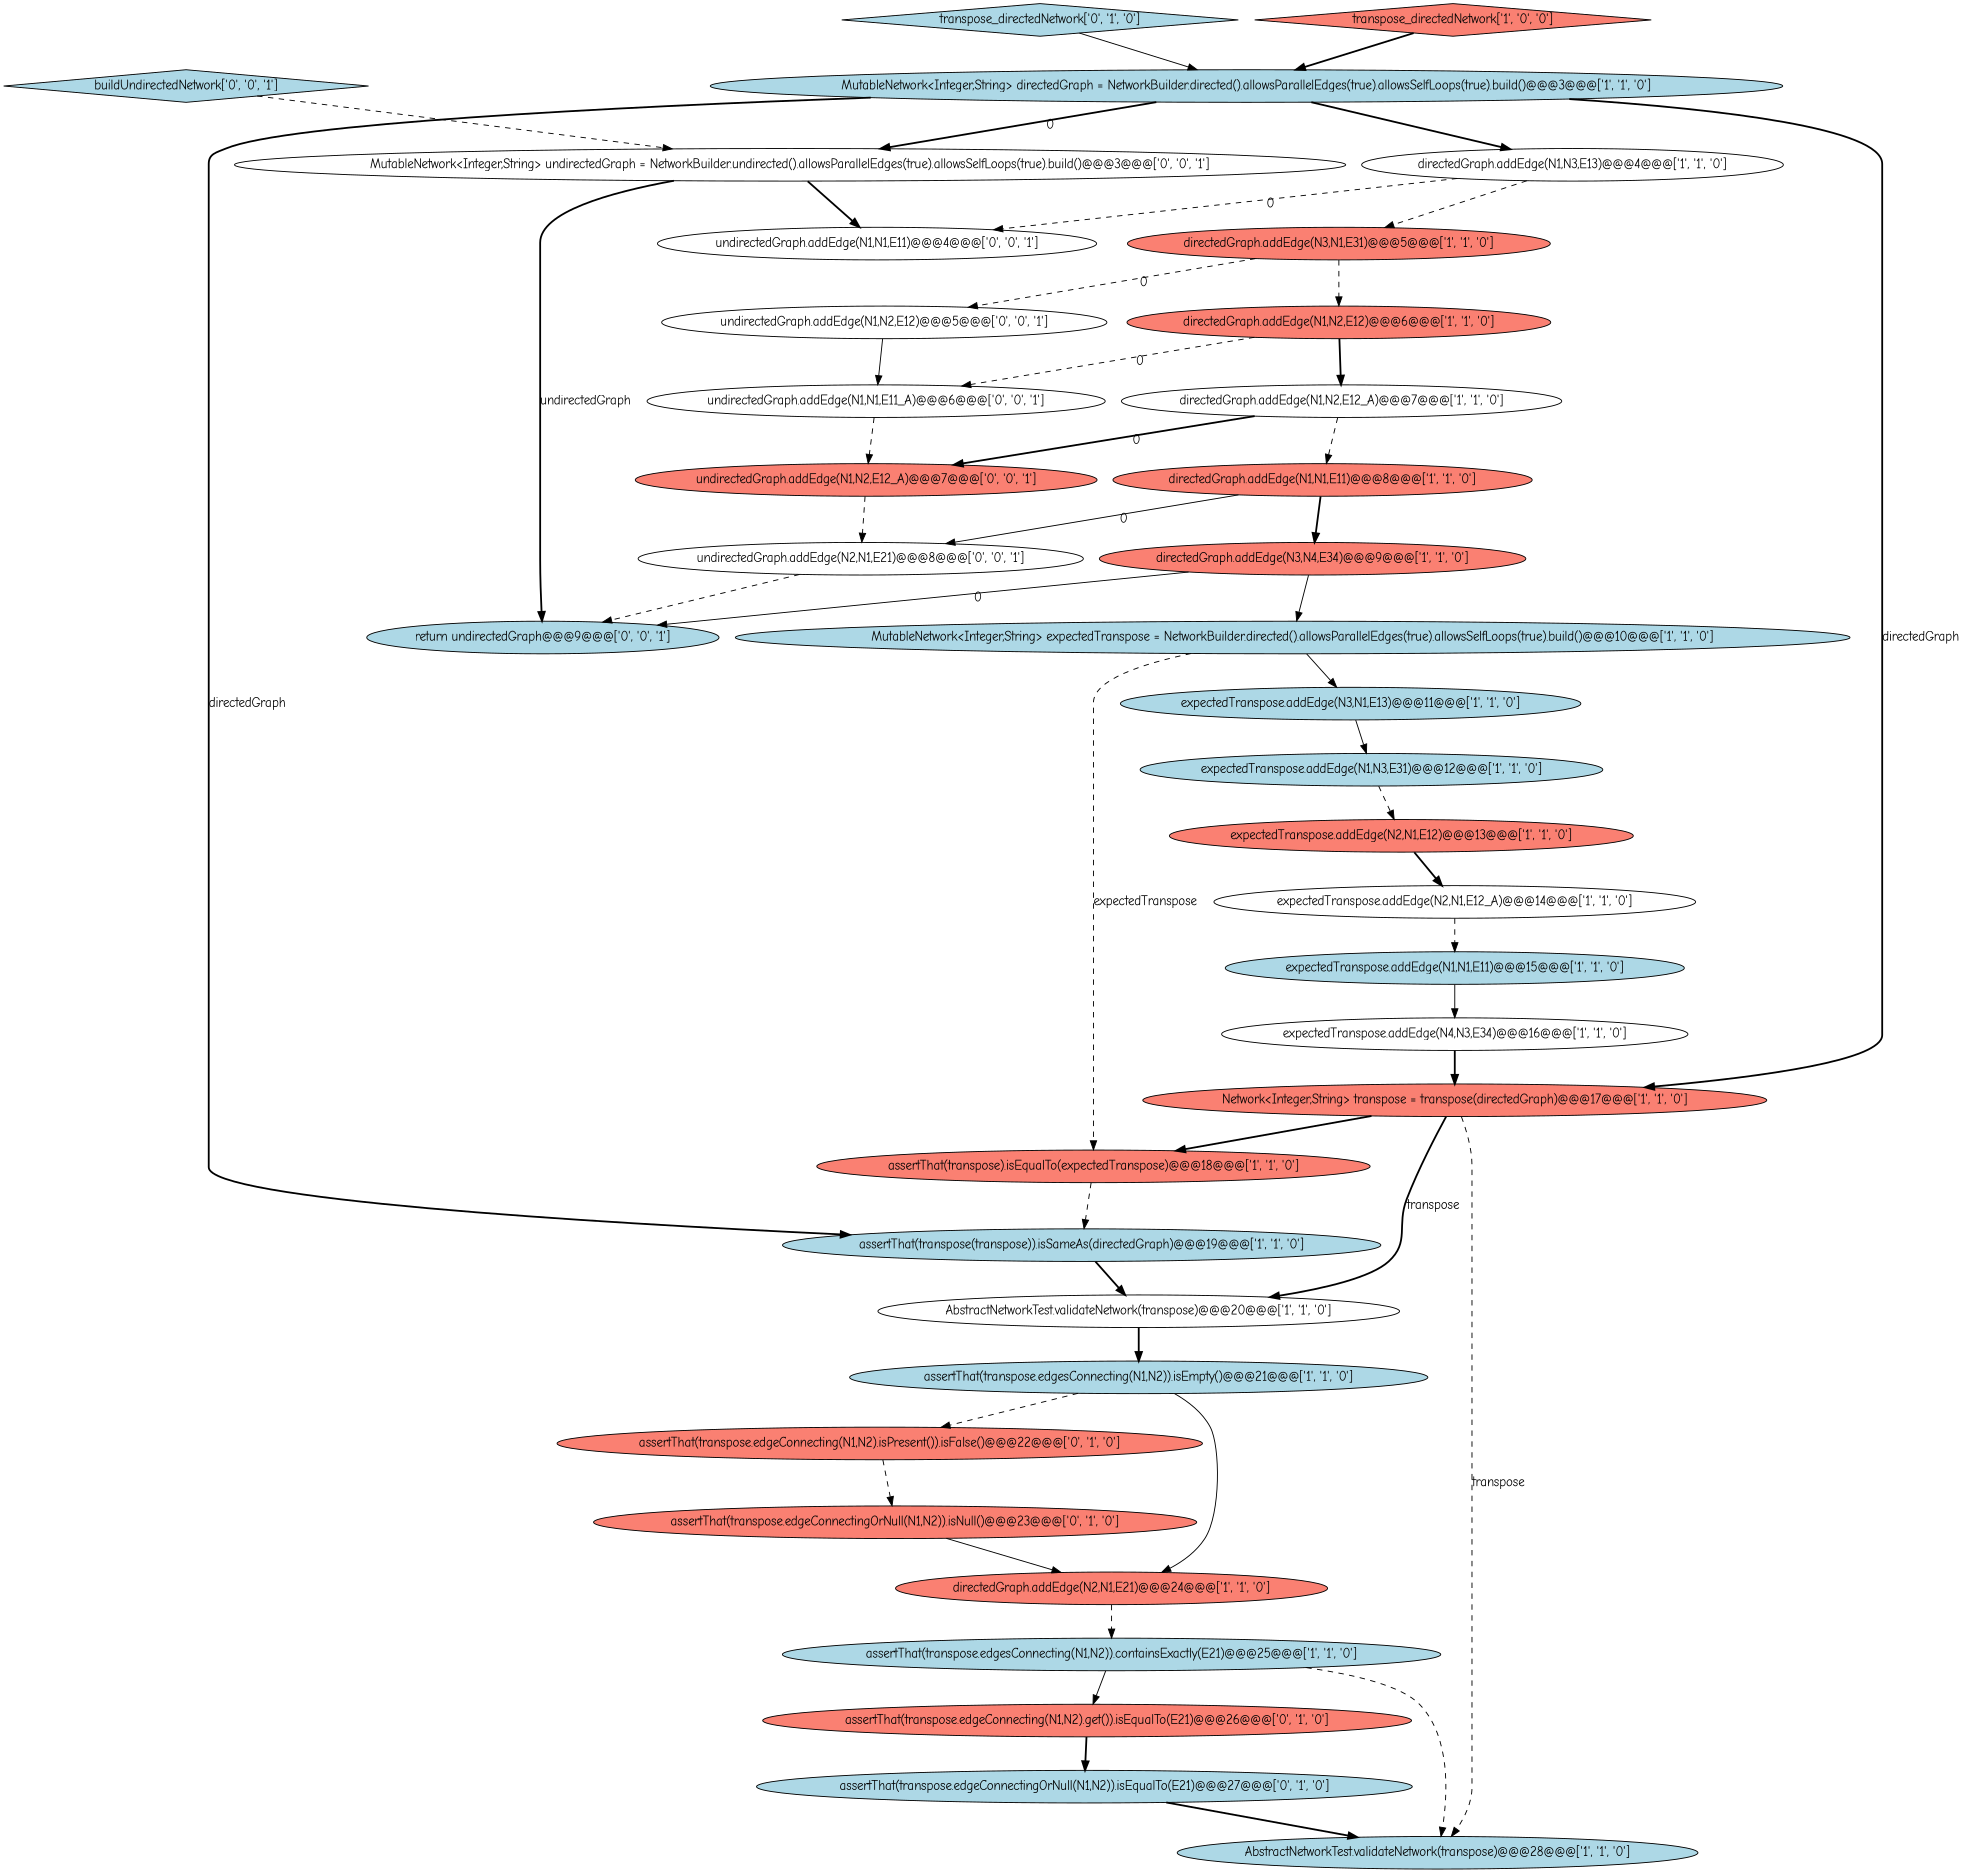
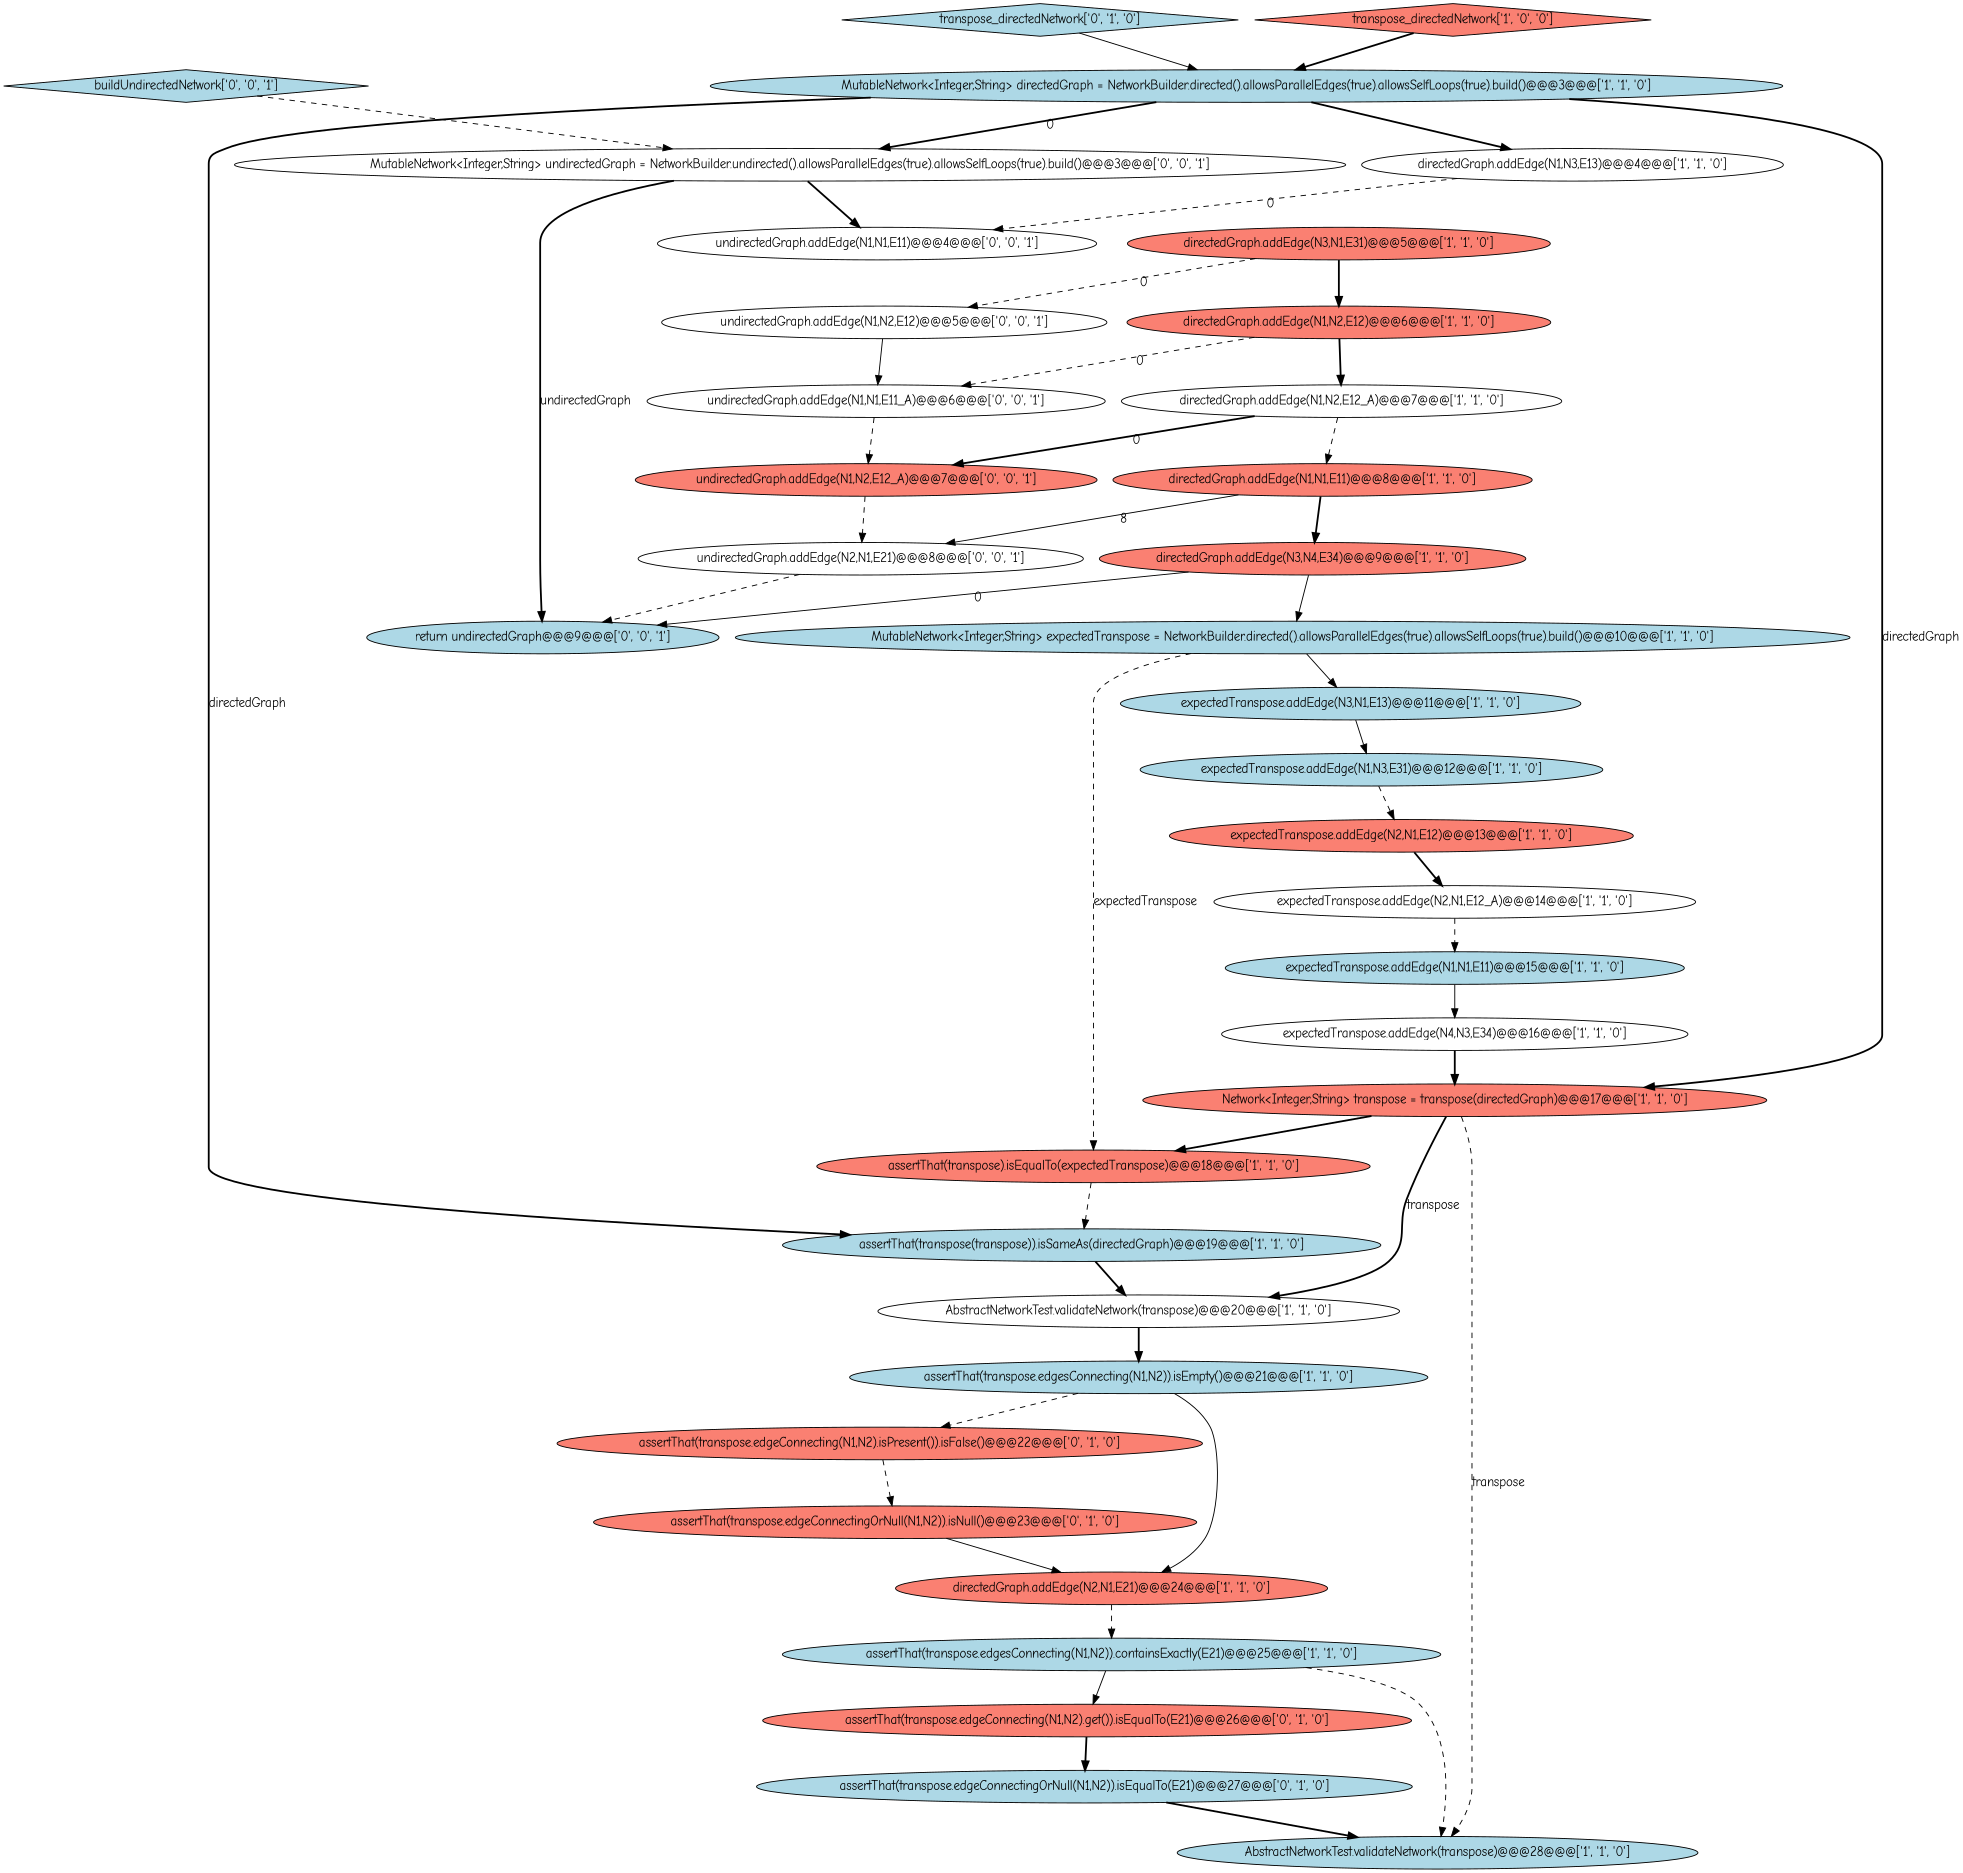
(1460, 203) -> none
(1339, 278) -> (1339, 278)
(1124, 519) -> (1124, 519)
